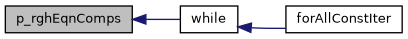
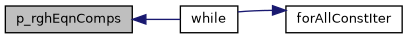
(269, 28) -> (255, 11)
